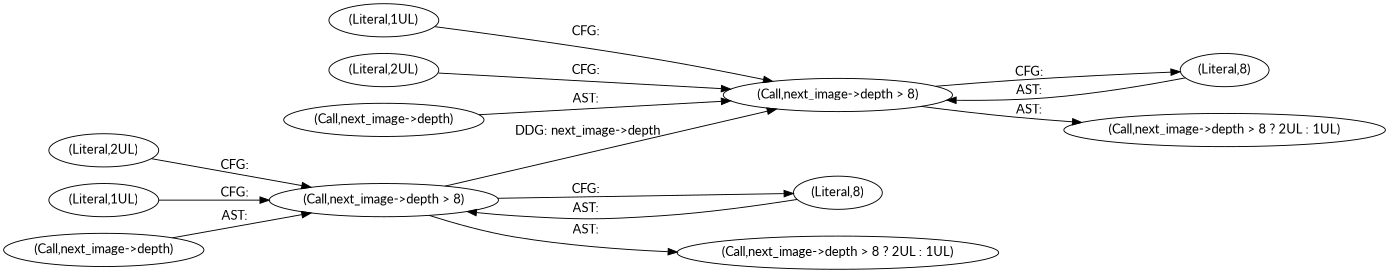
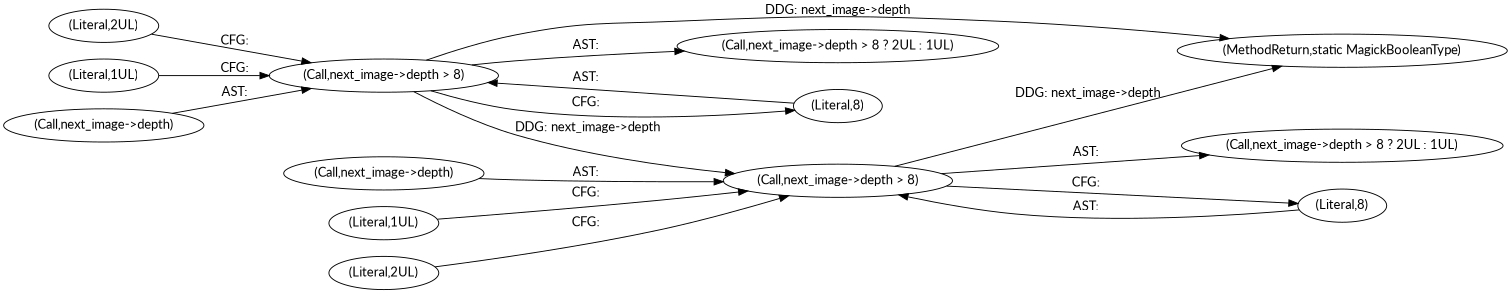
none -> (1342, 51)
